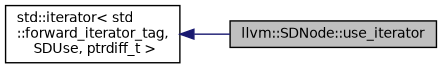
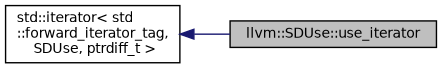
(333, 34) -> (333, 34)
